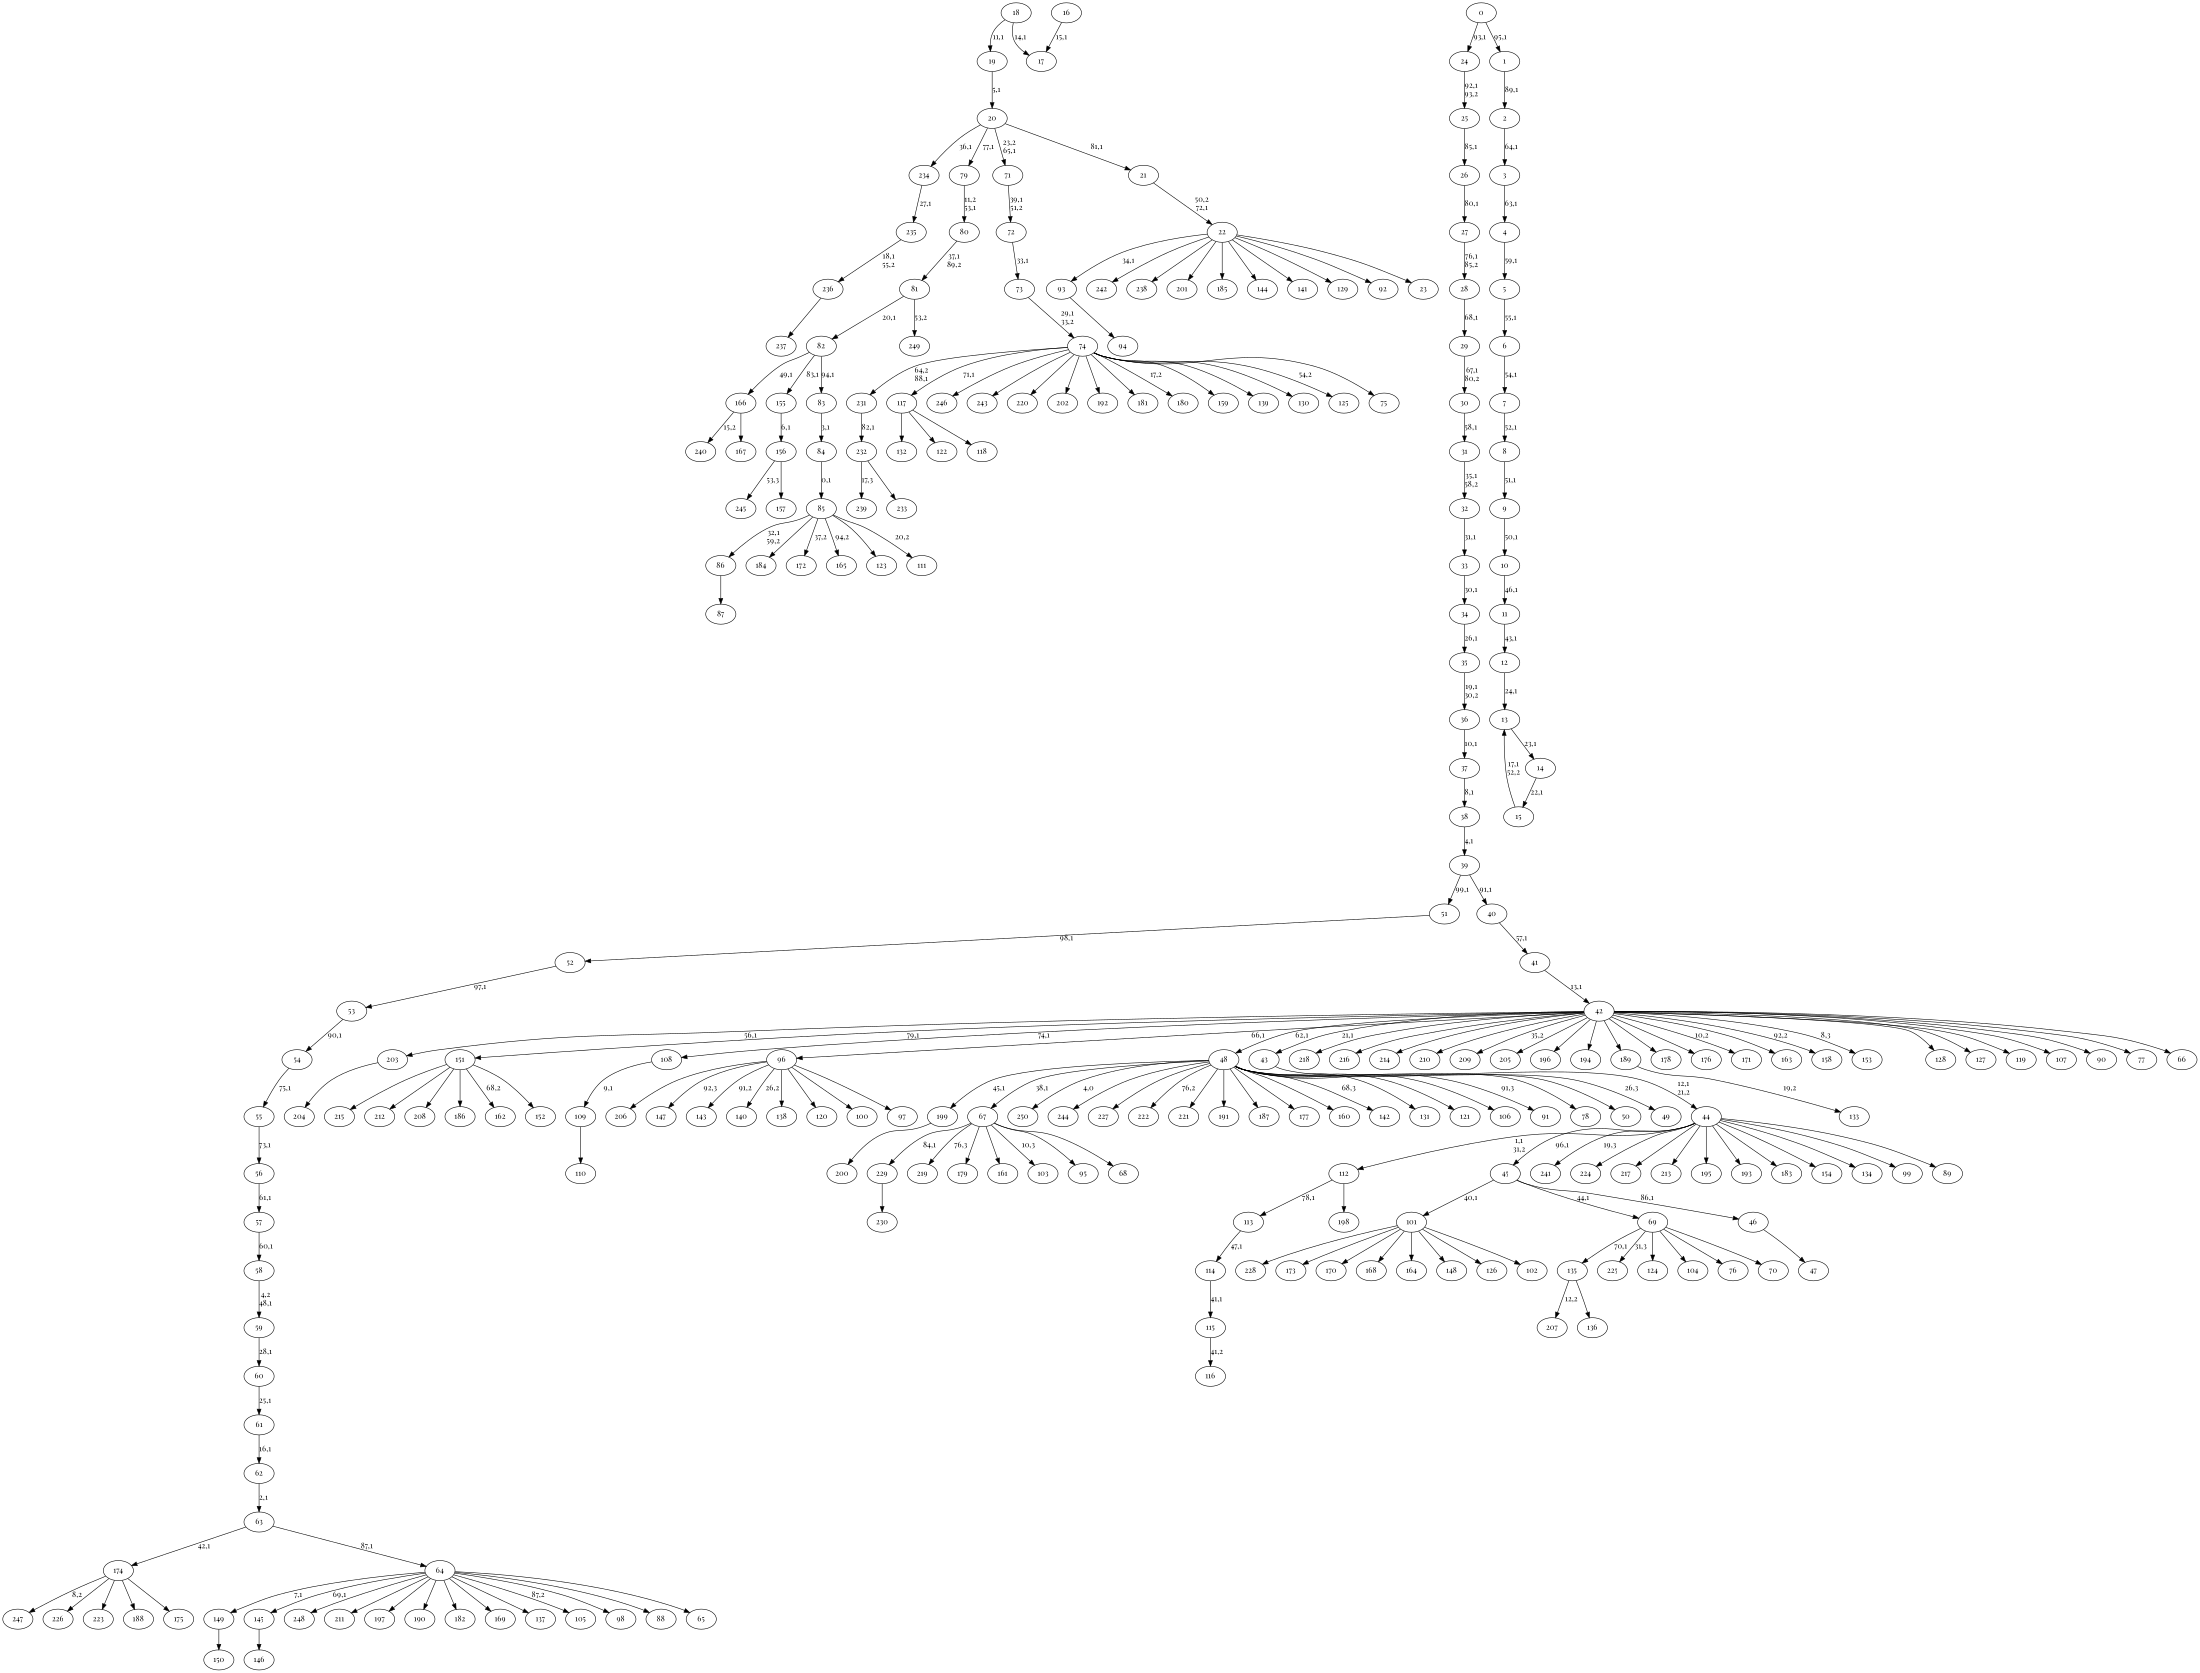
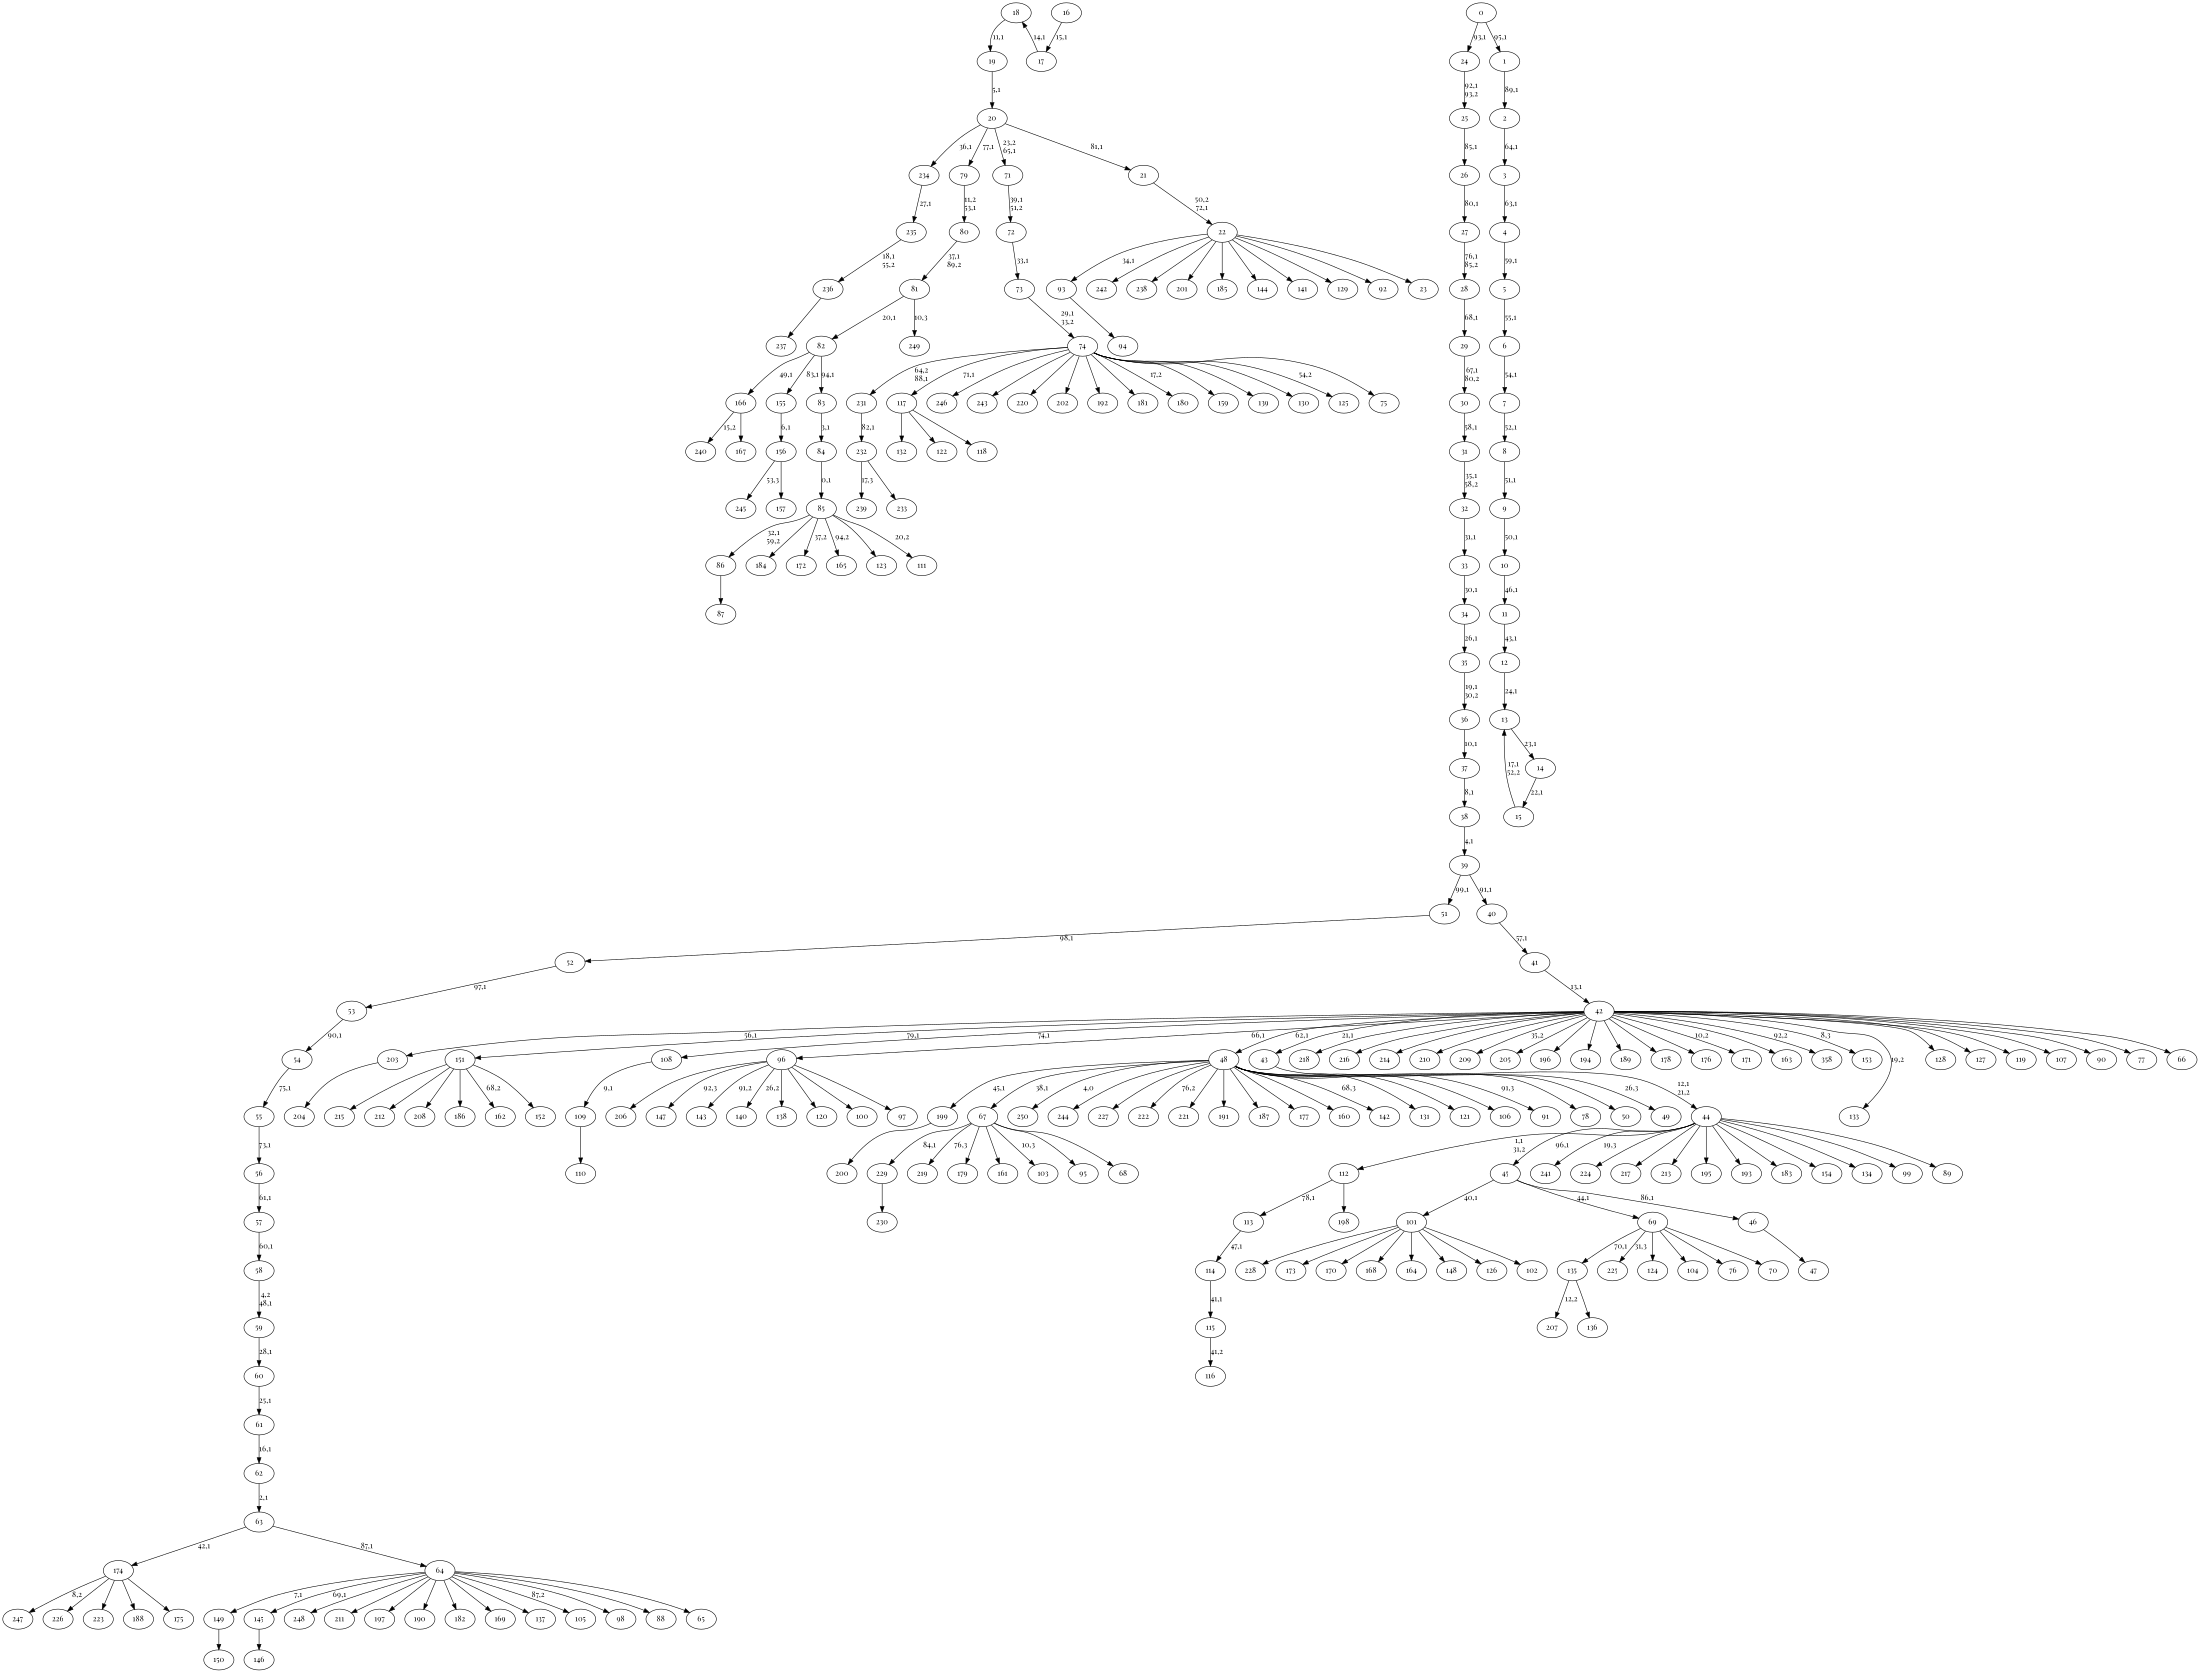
(1014, 40) -> (1032, 39)
(921, 318) -> (921, 318)
(1827, 1060) -> (1827, 1060)
(1737, 1085) -> (1785, 1023)
